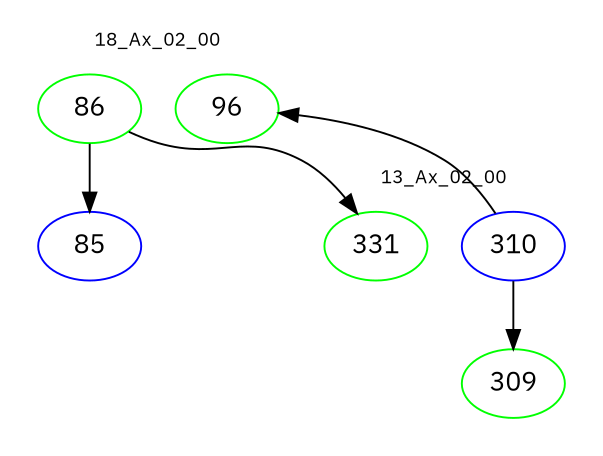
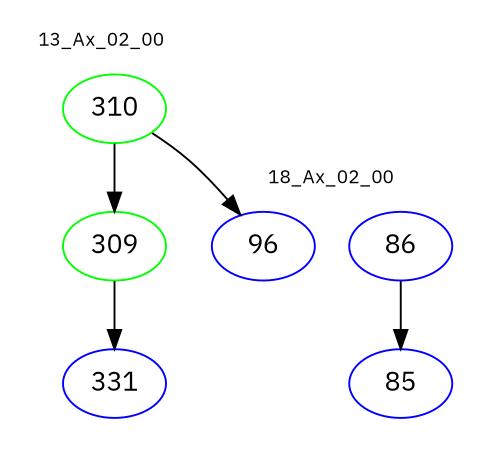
(90, 109) -> (401, 246)
(227, 109) -> (263, 246)
(244, 147) -> (114, 306)
(376, 246) -> (114, 384)
(513, 246) -> (114, 109)
